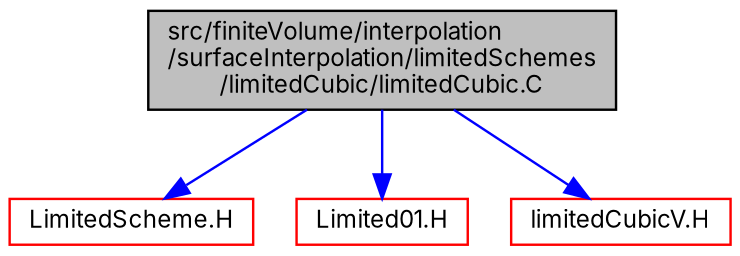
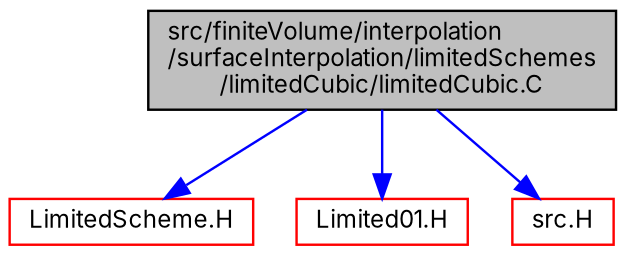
(621, 222) -> (563, 222)
